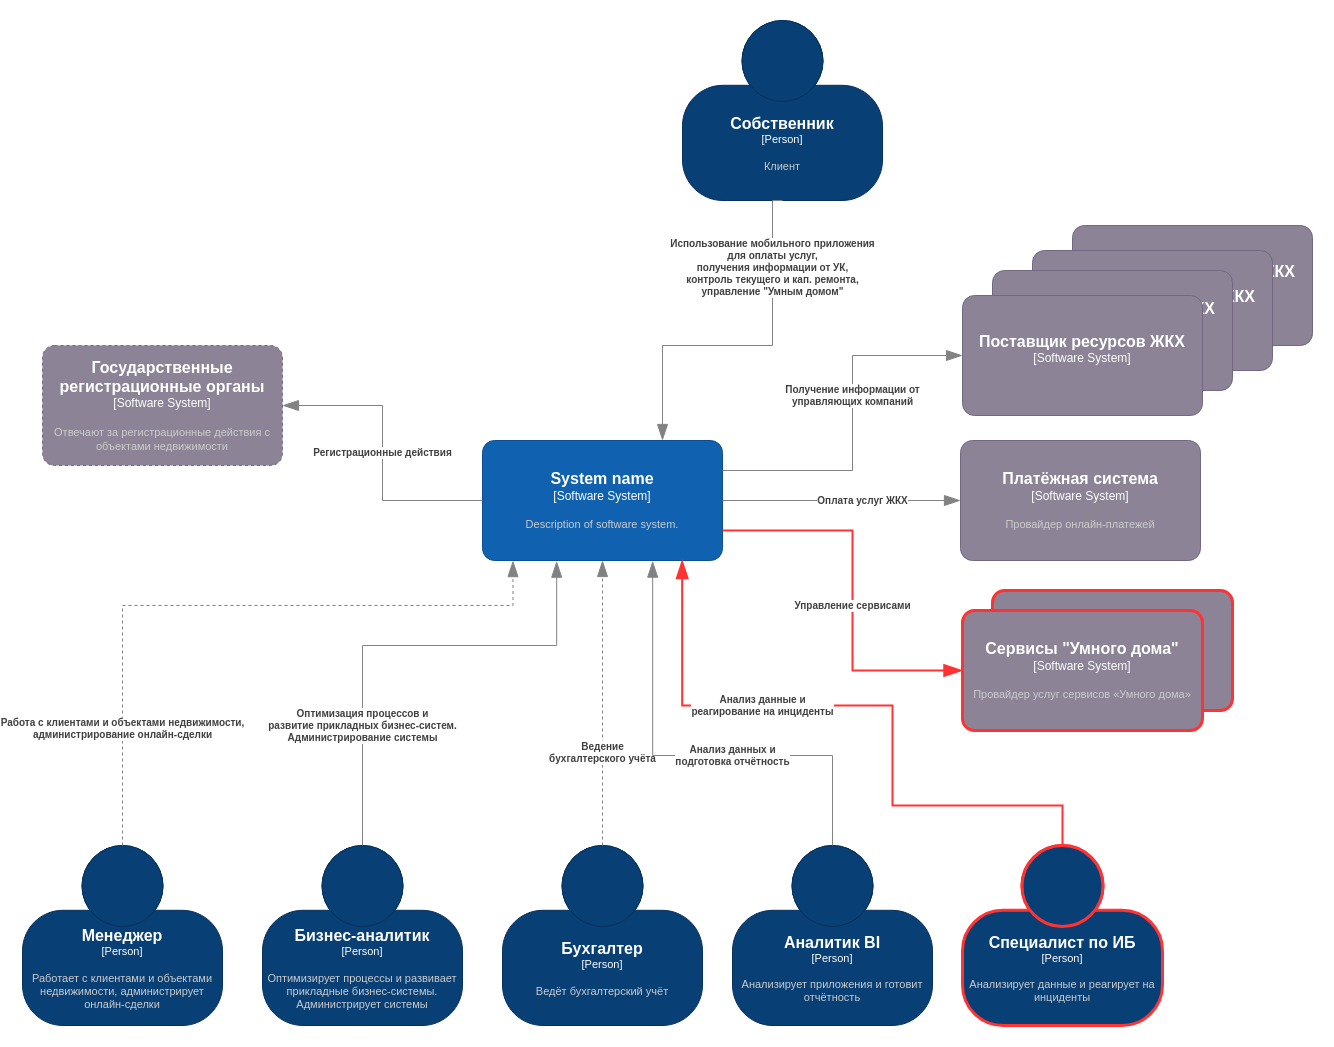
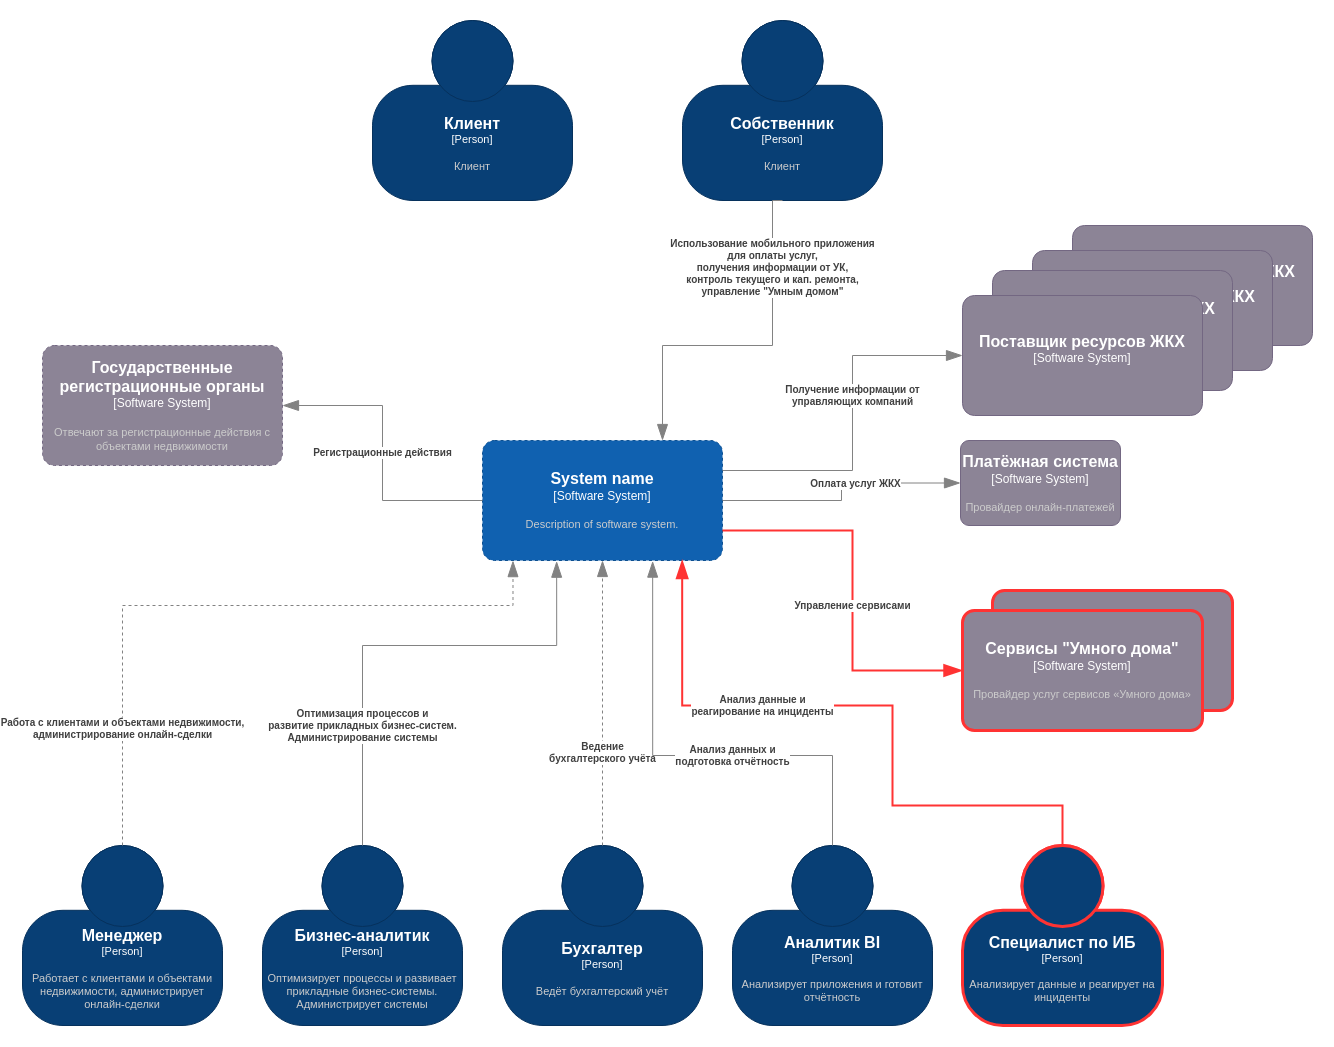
none -> (473, 111)
(603, 501) -> (603, 501)
(1081, 501) -> (1041, 483)
